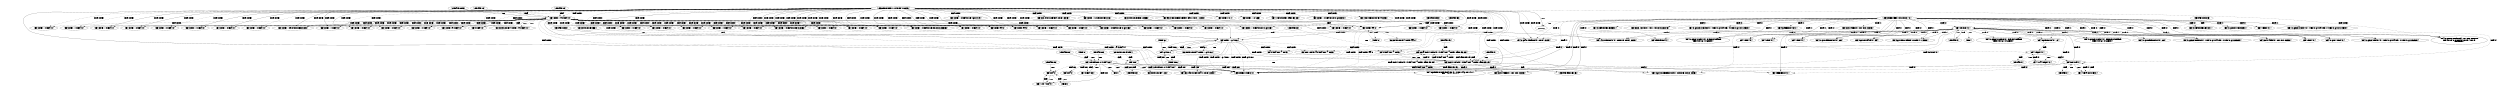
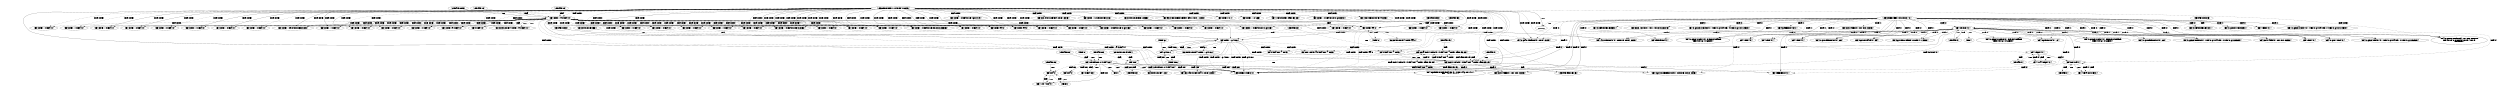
(2043, 46) -> (2040, 58)
(1682, 68) -> none
